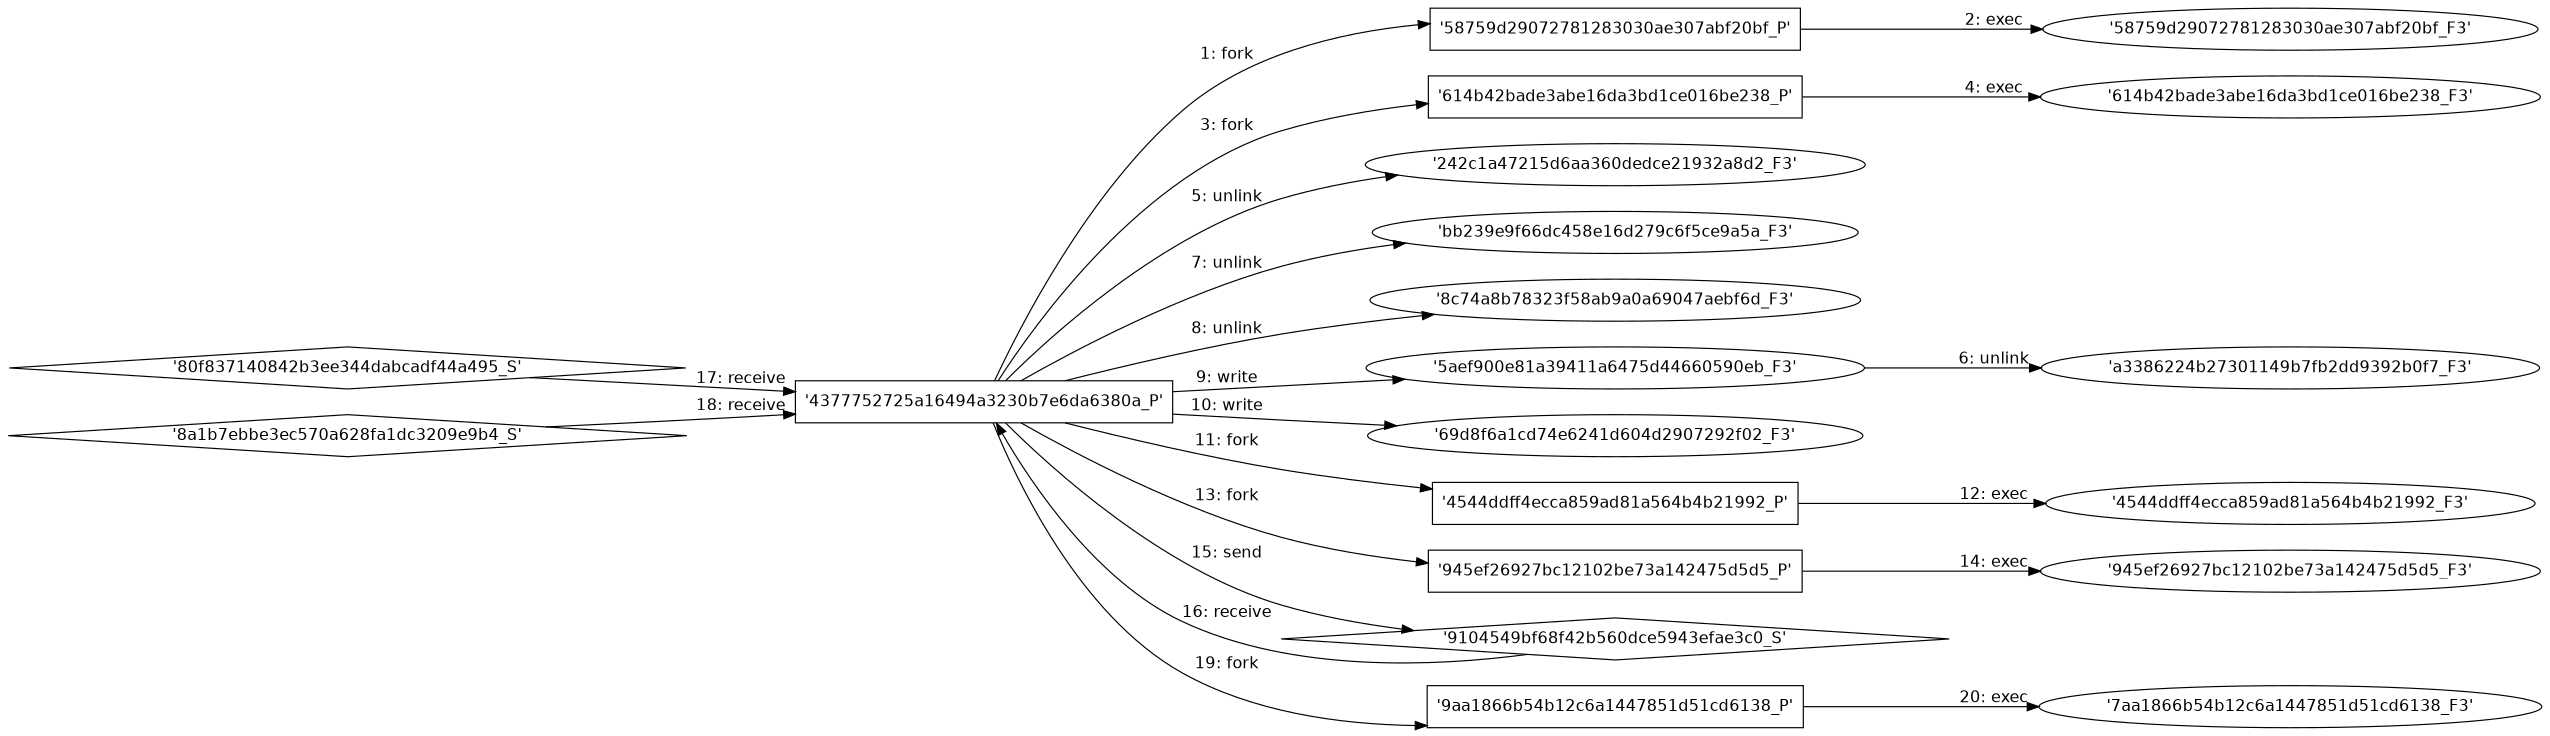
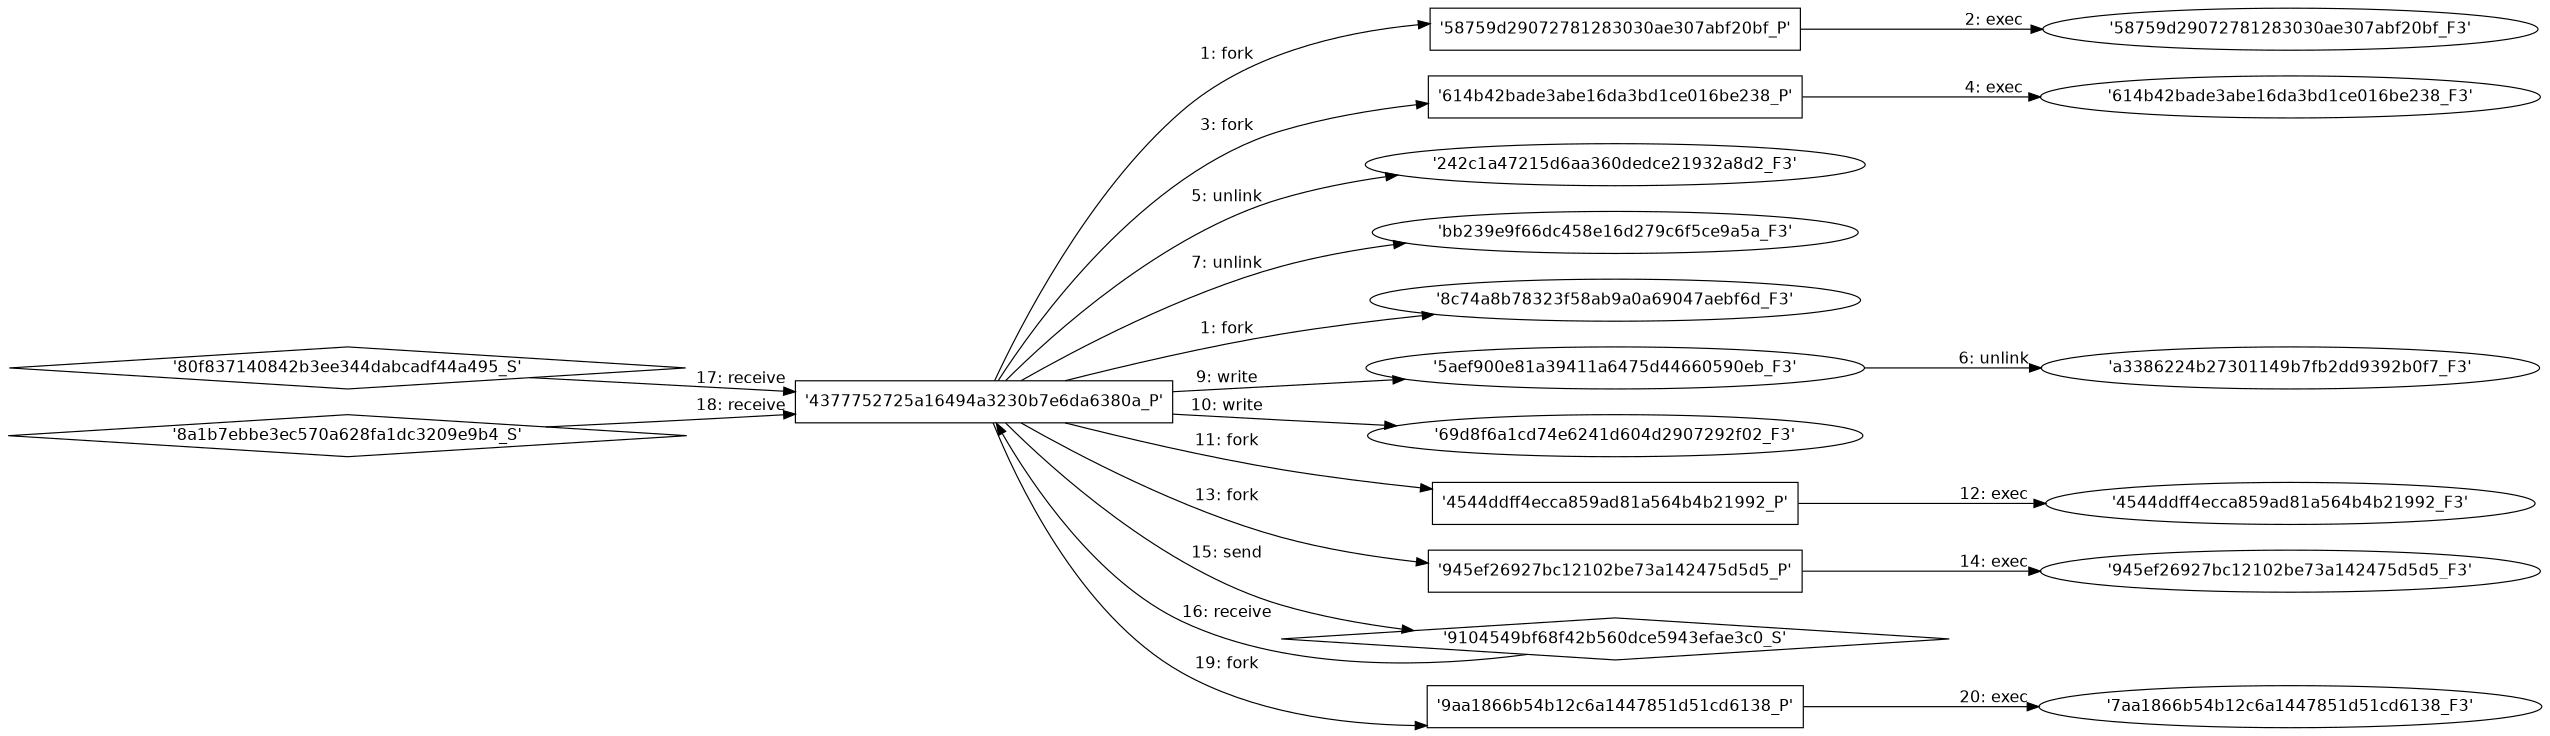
(1227, 329) -> (1227, 329)
